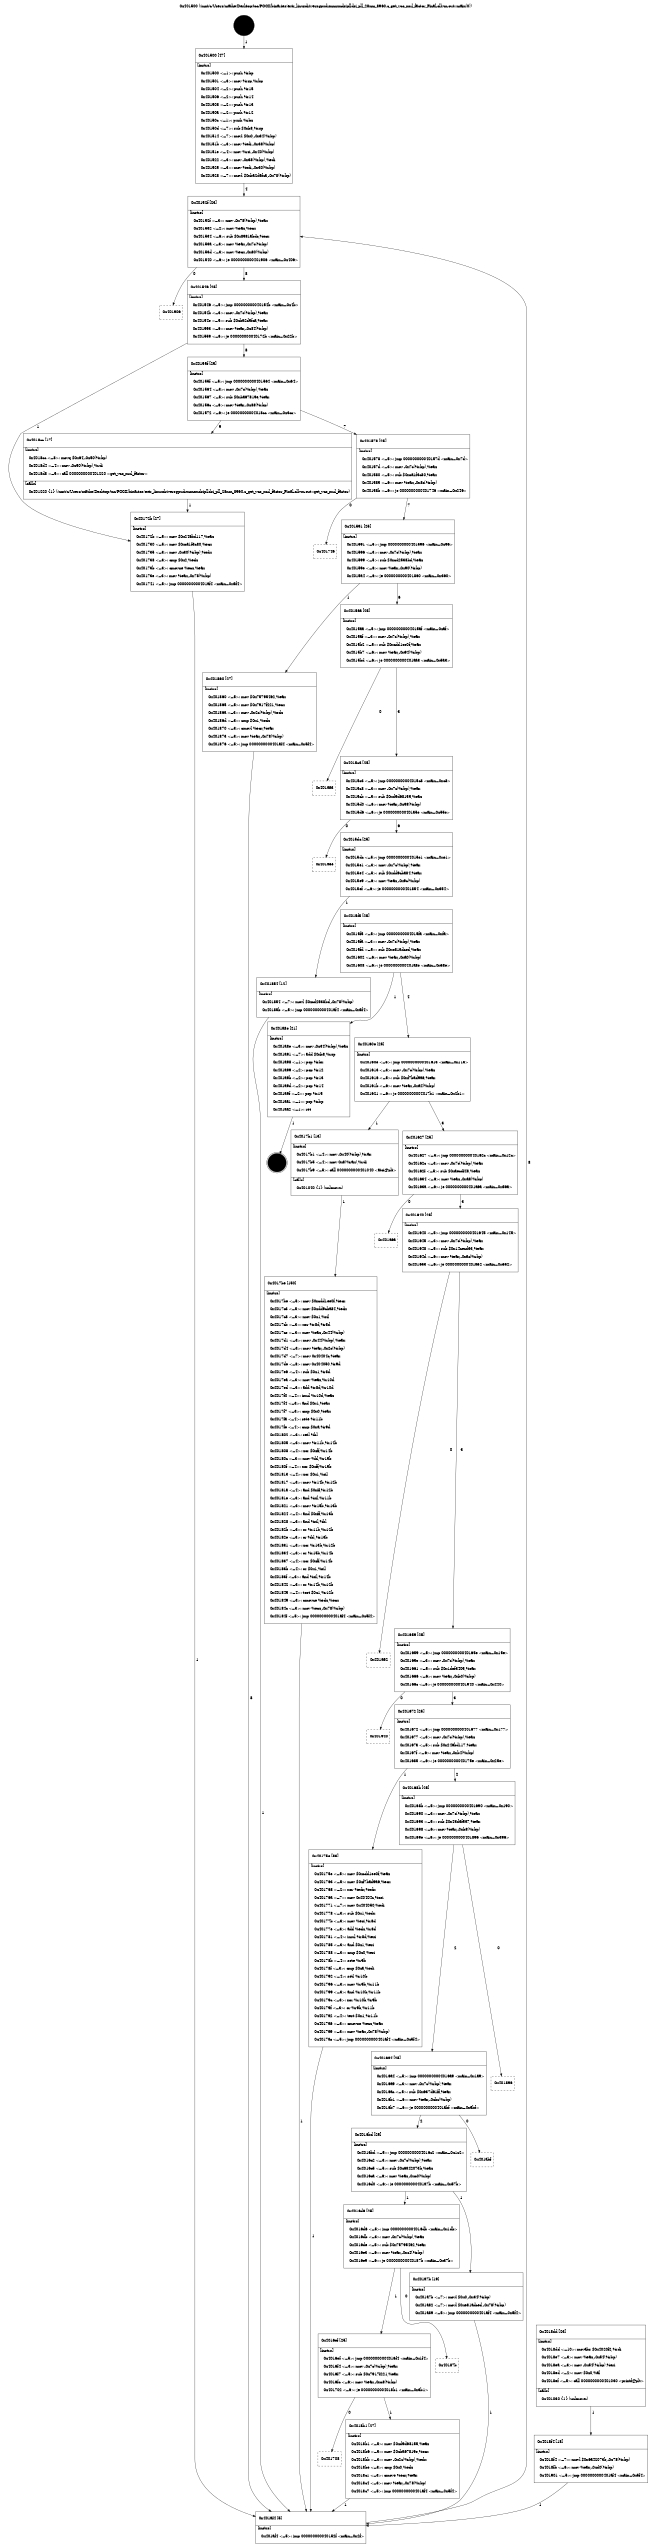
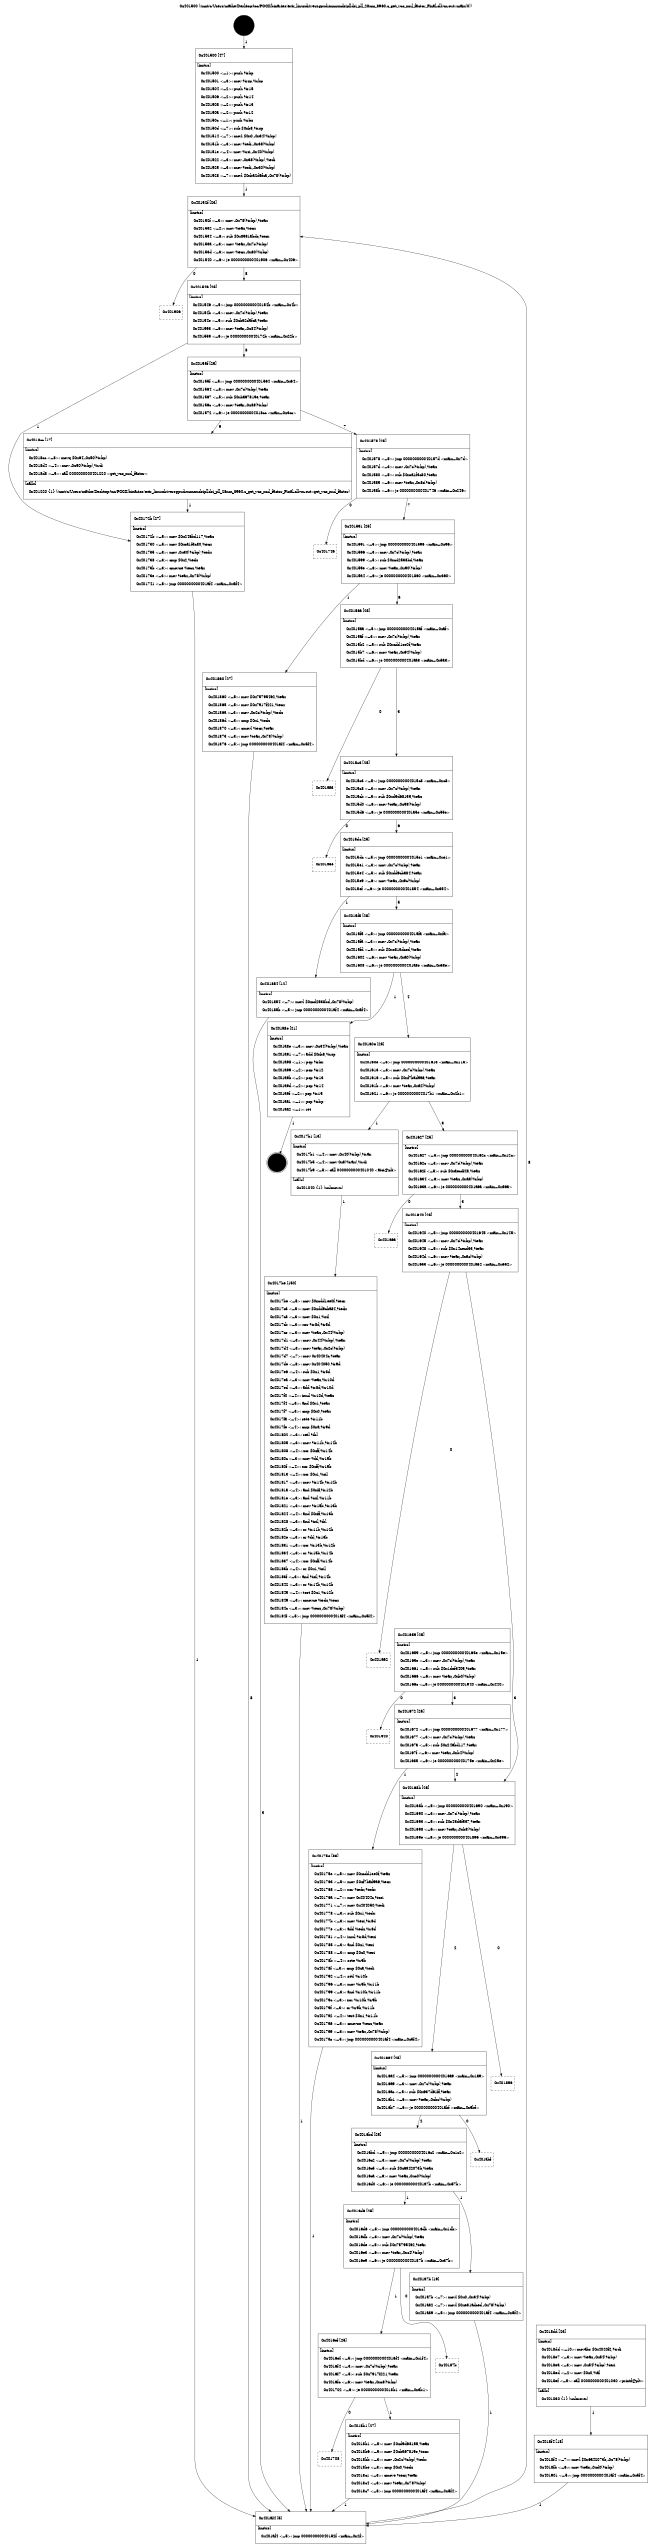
(246, 190) -> (246, 190)
none -> (396, 902)
(456, 1449) -> (503, 1526)
(262, 1813) -> (262, 1813)
